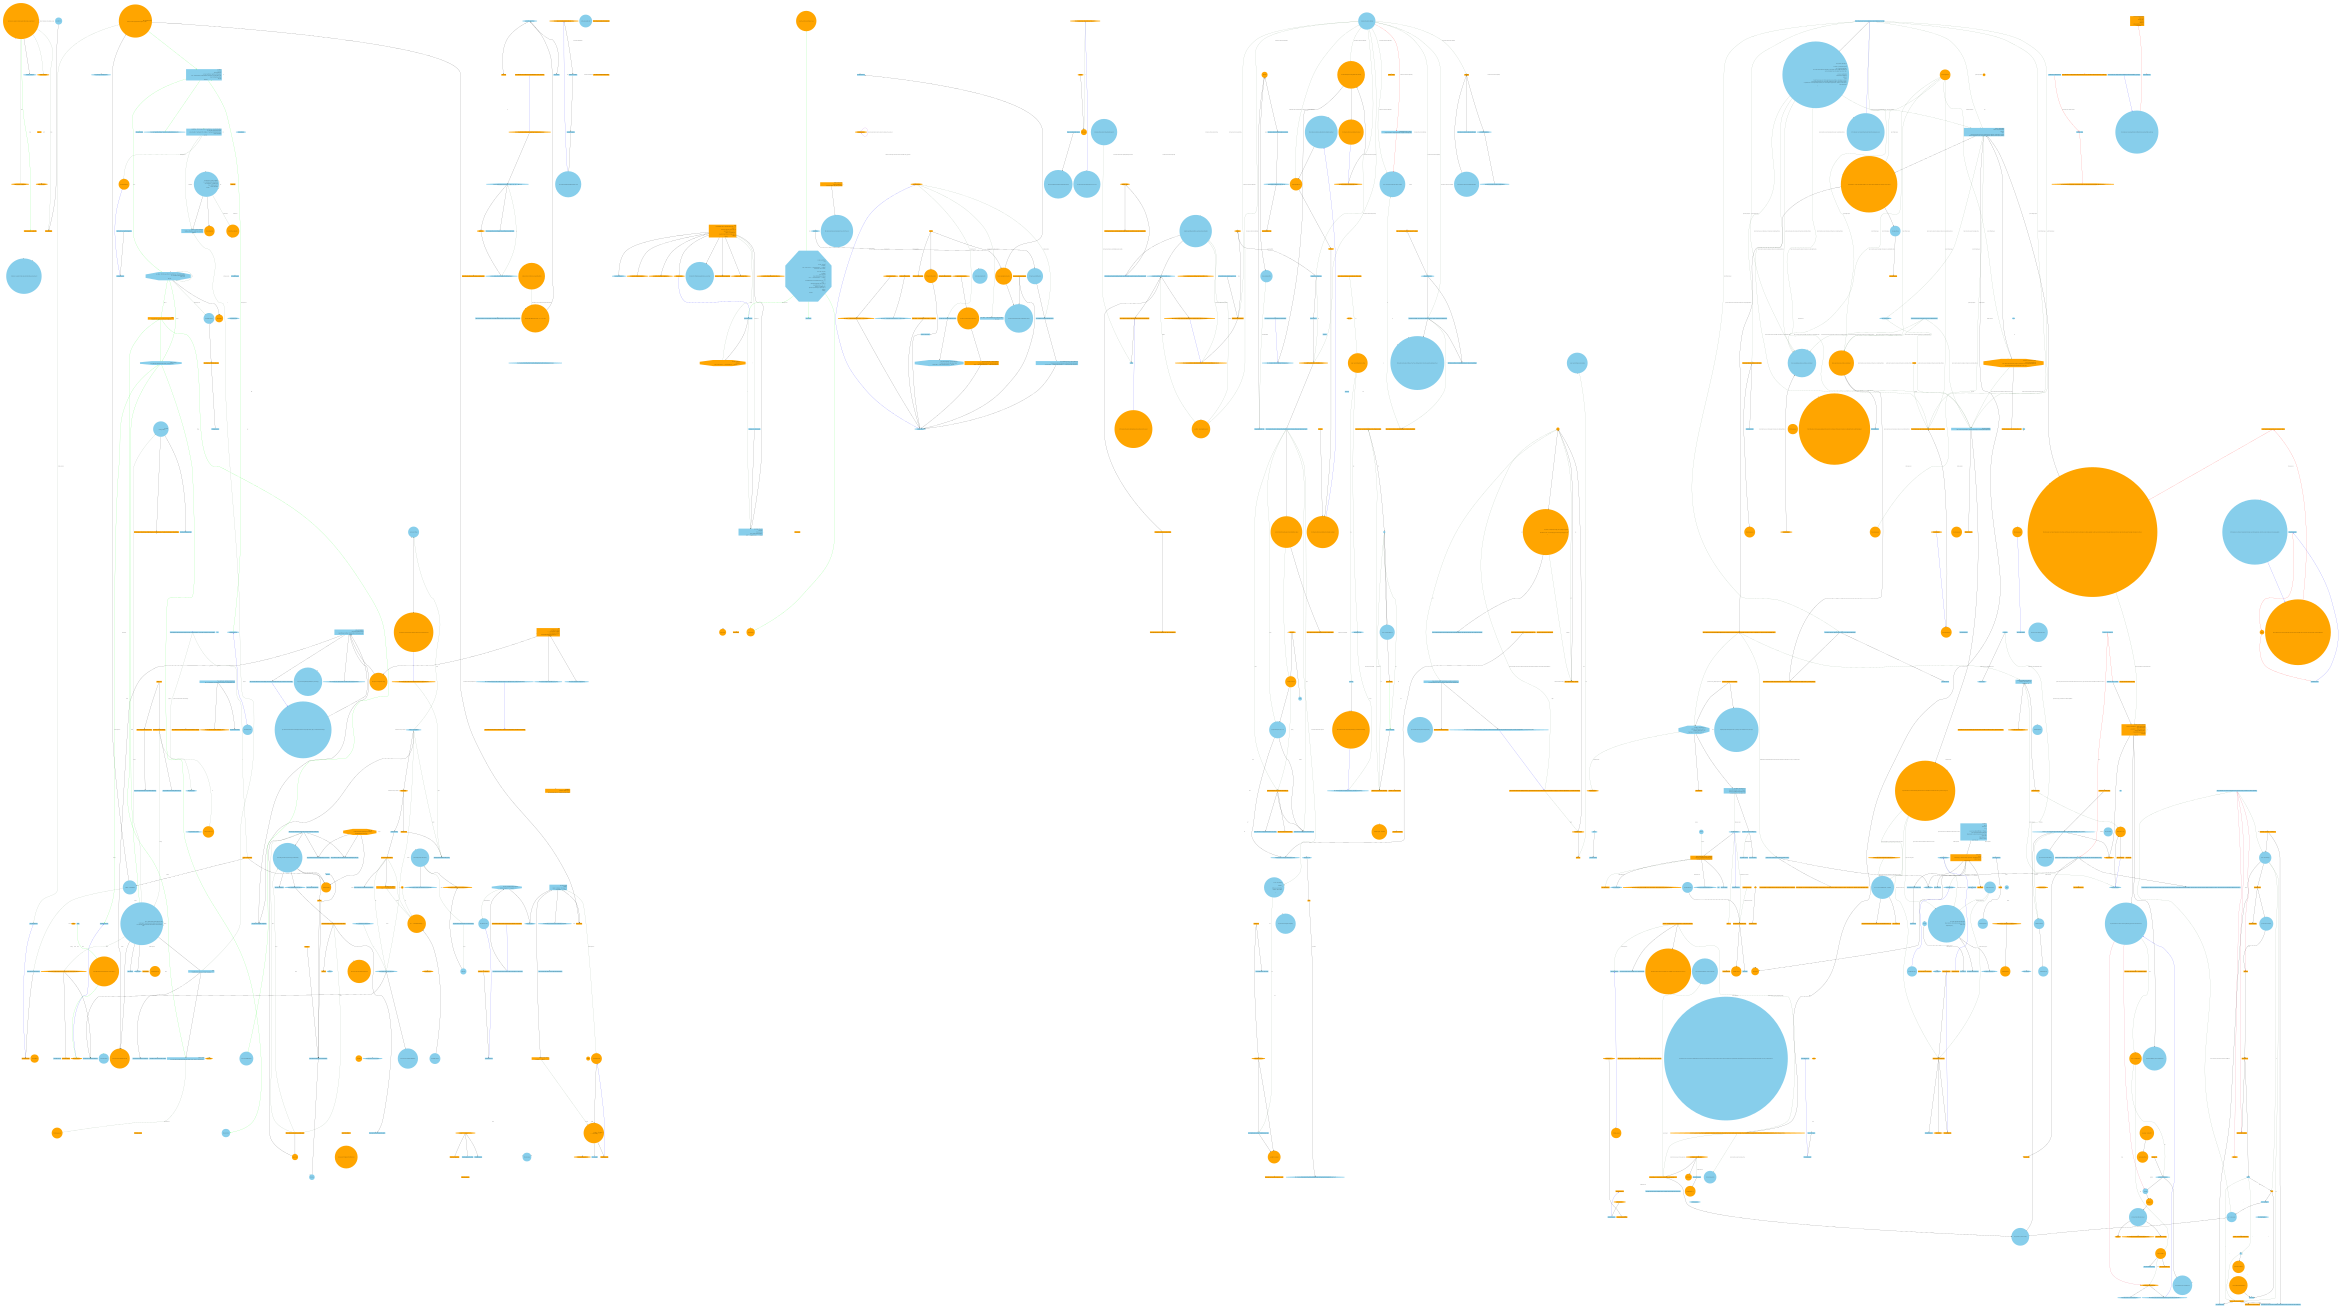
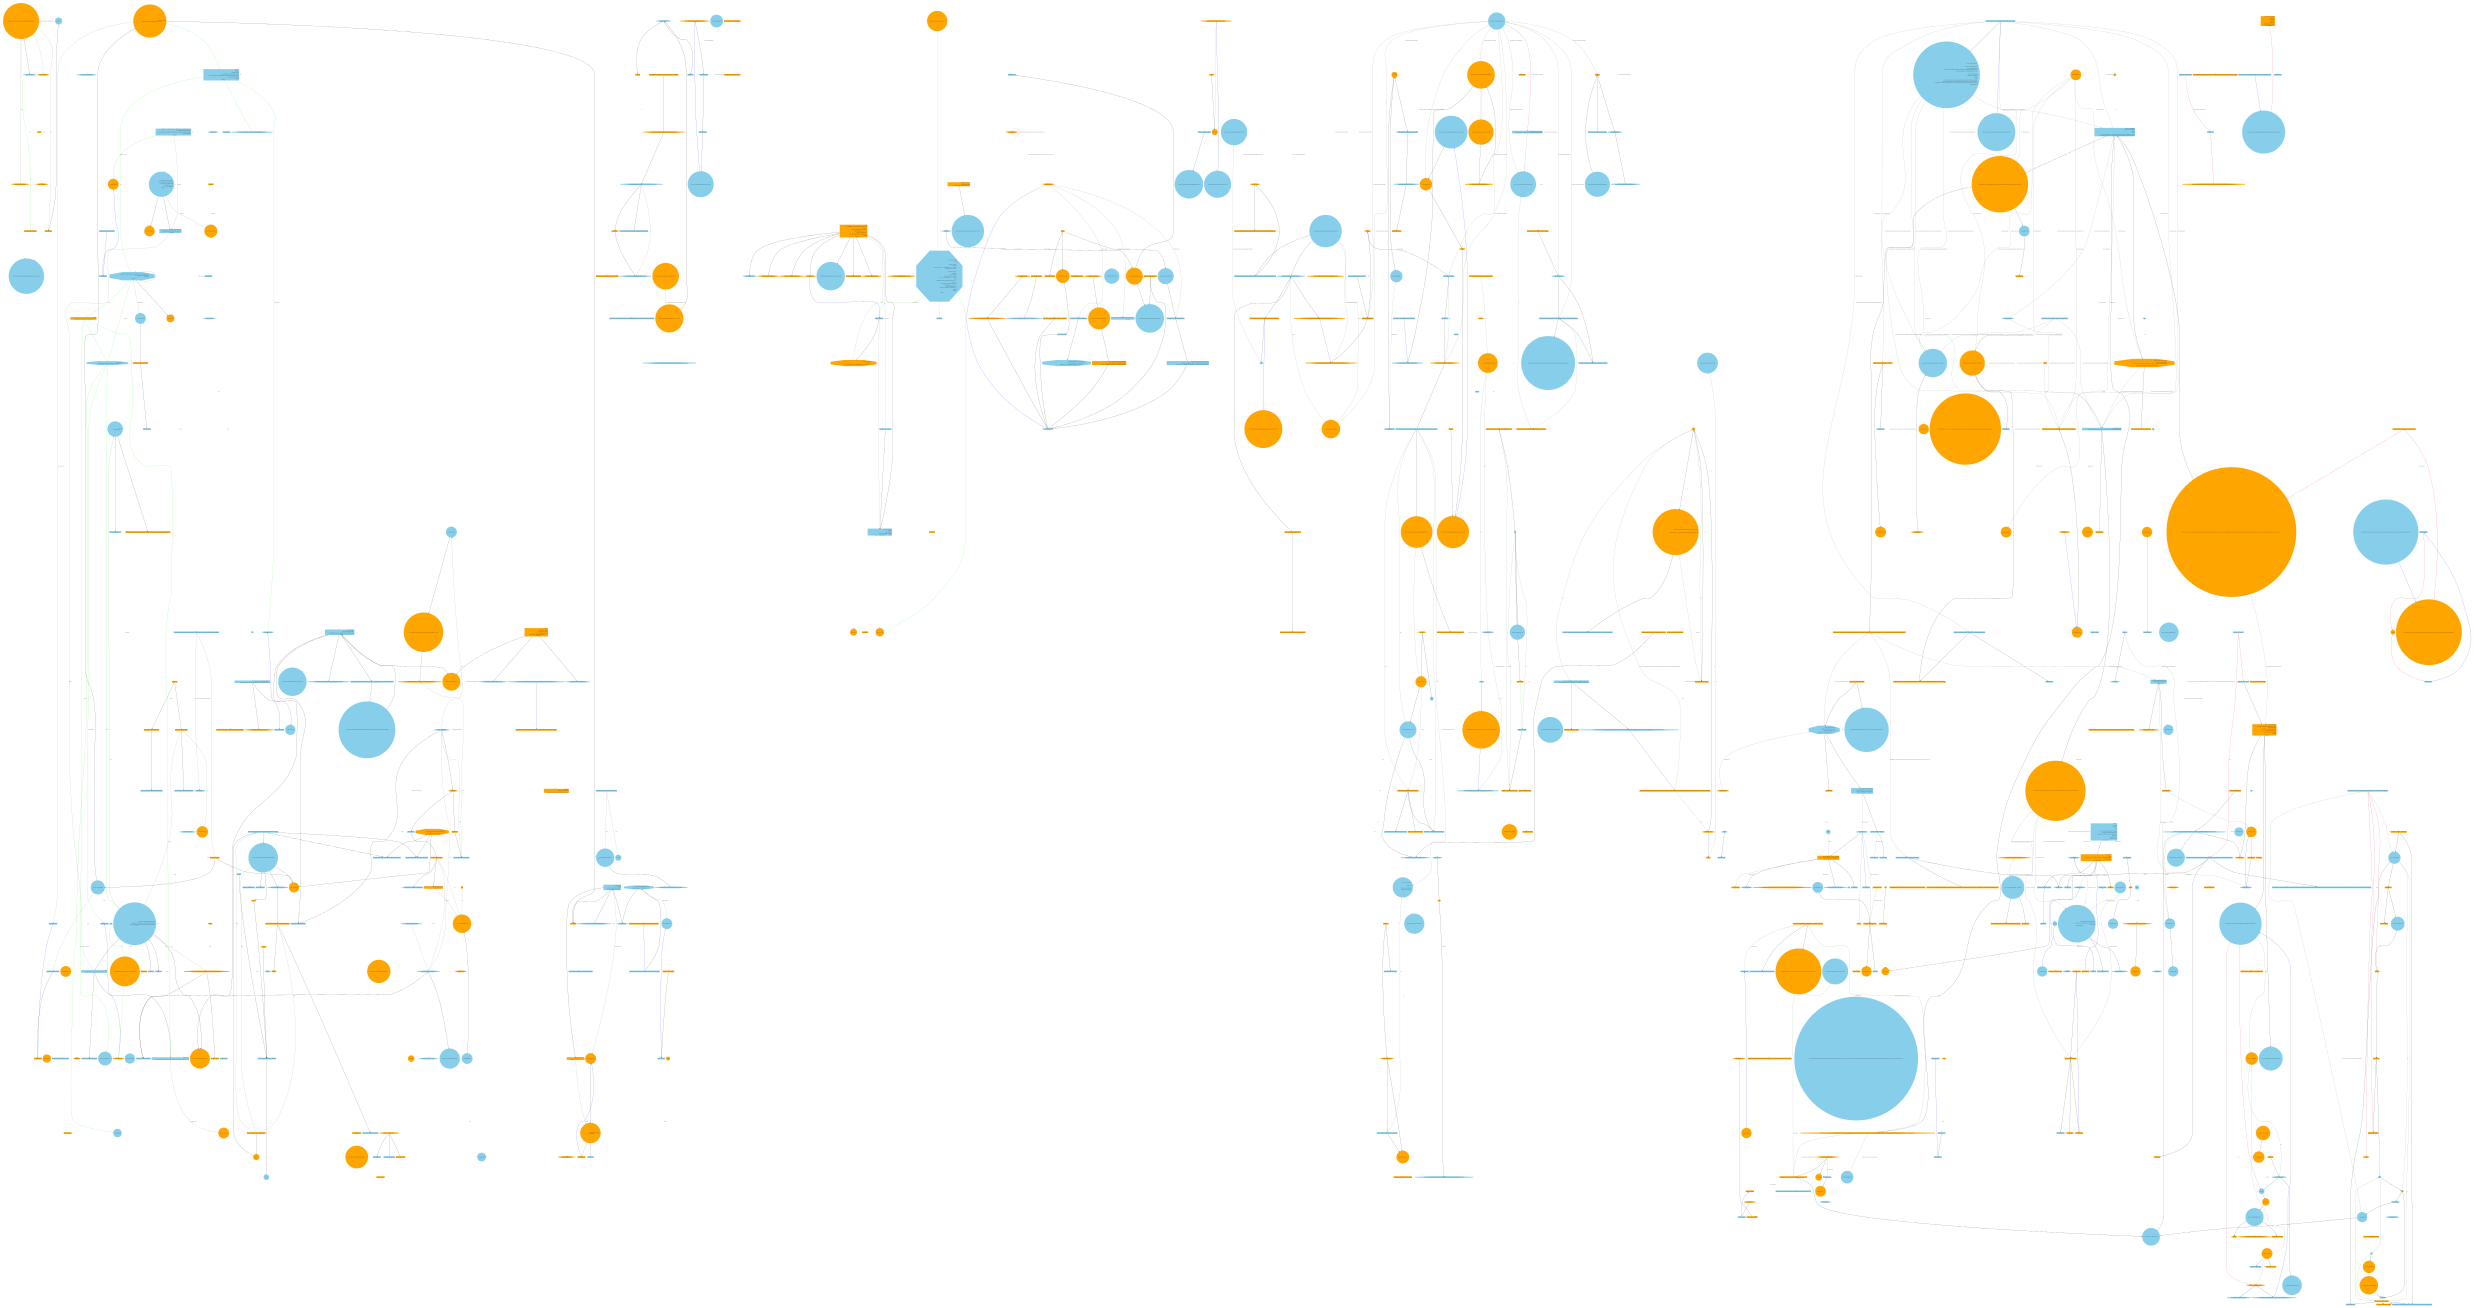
(458, 887) -> none
